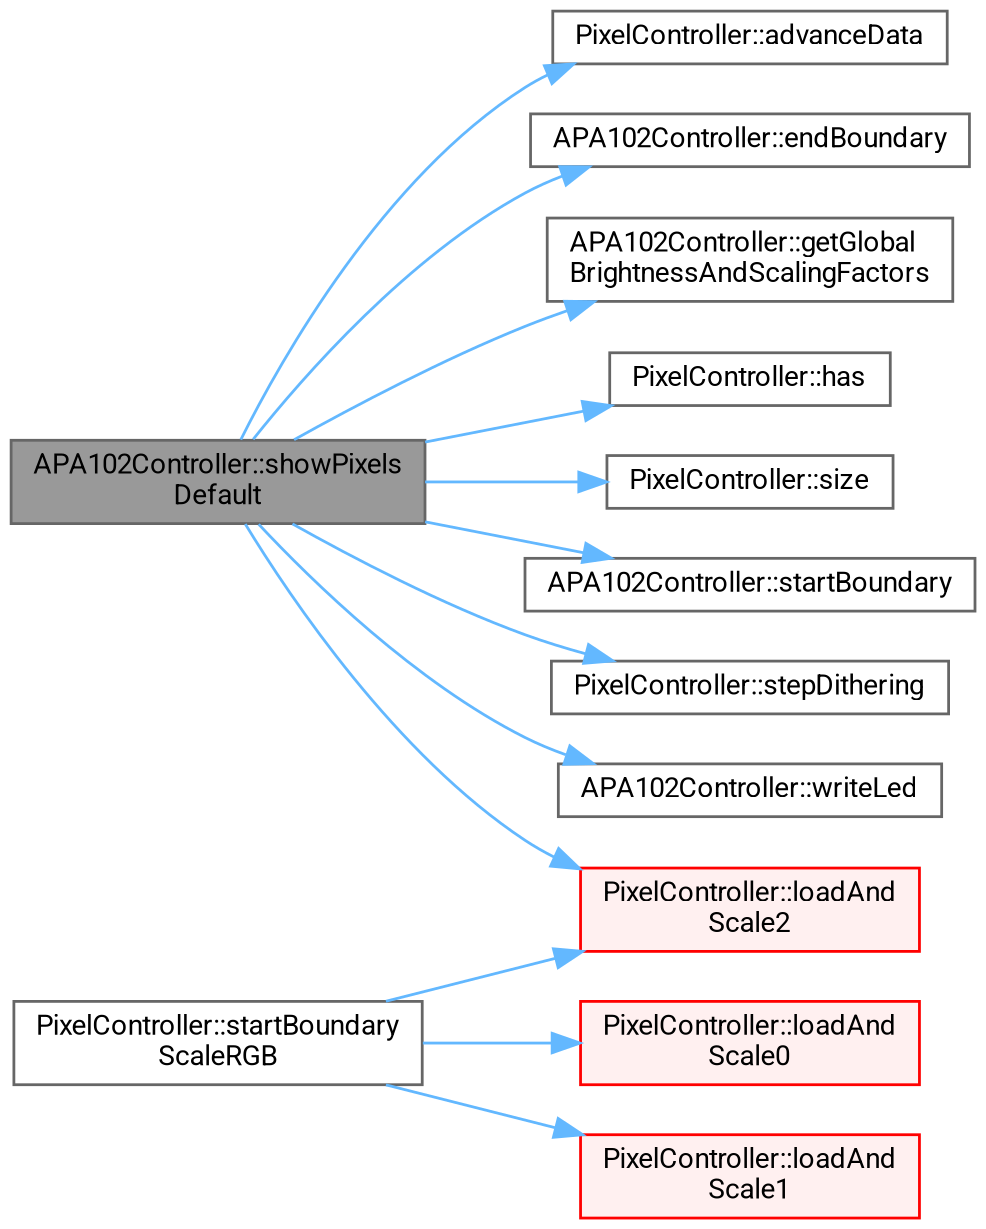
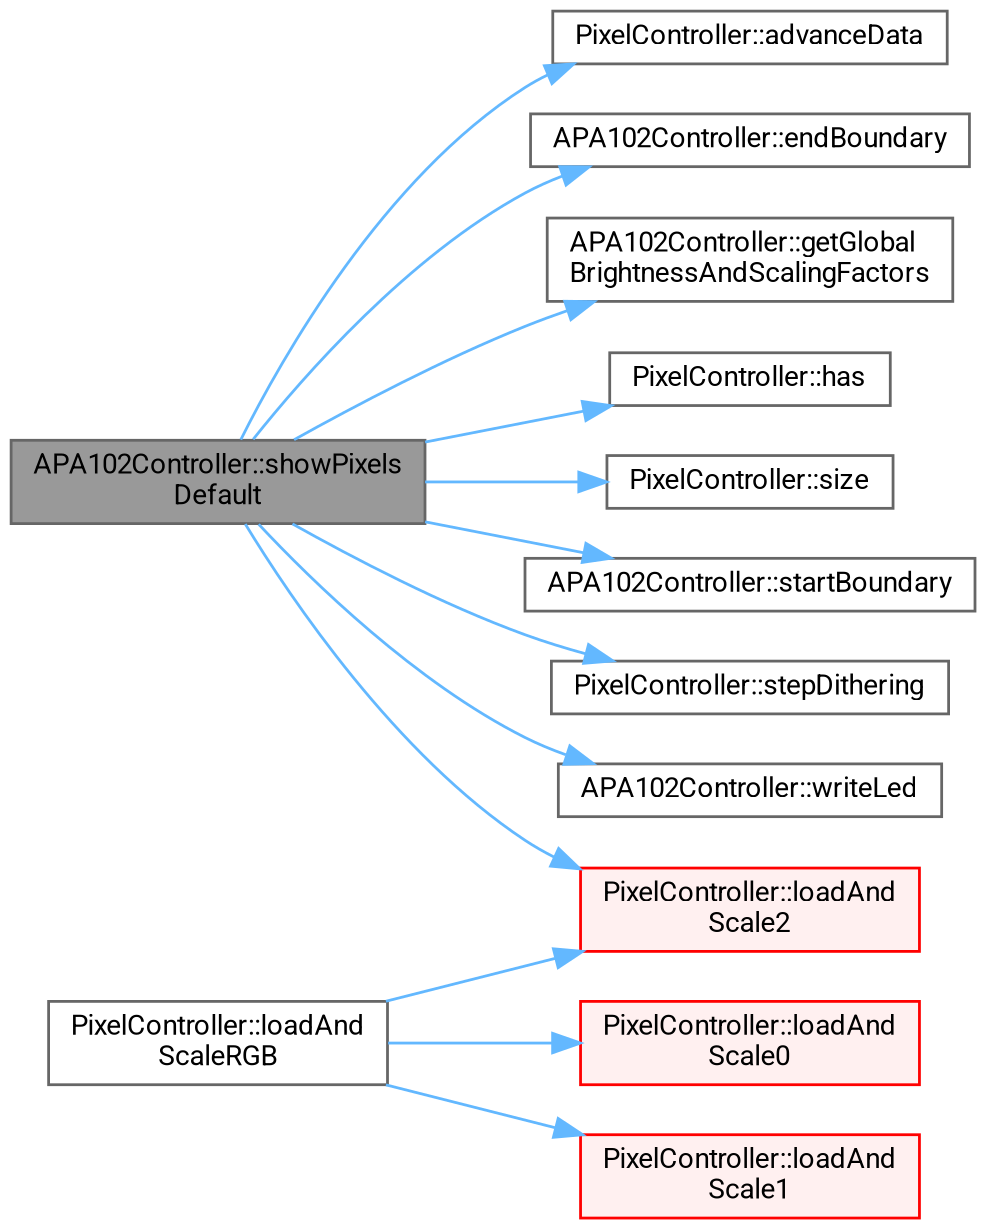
(218, 1043) -> (218, 1043)
